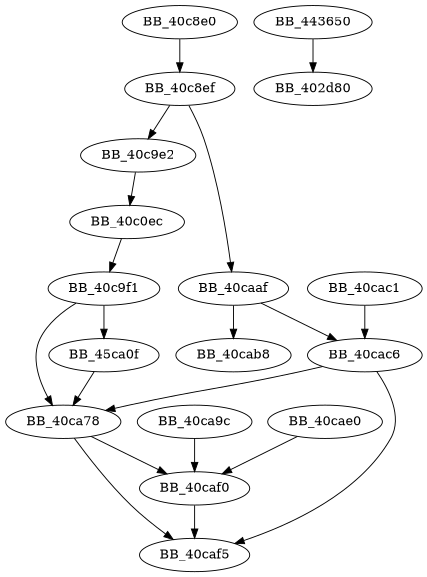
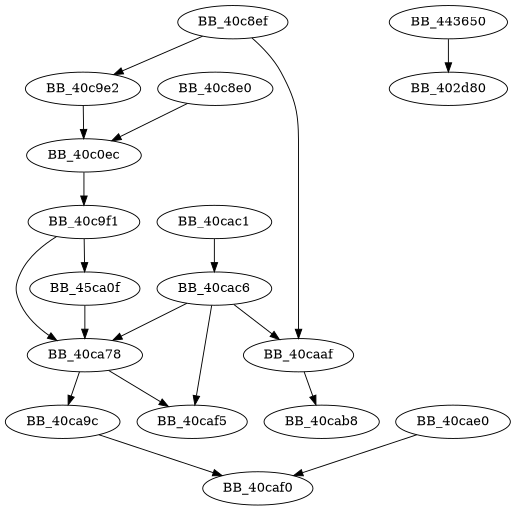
(180, 51) -> (154, 120)
(295, 320) -> (253, 319)
(125, 453) -> (75, 384)
(195, 517) -> none
